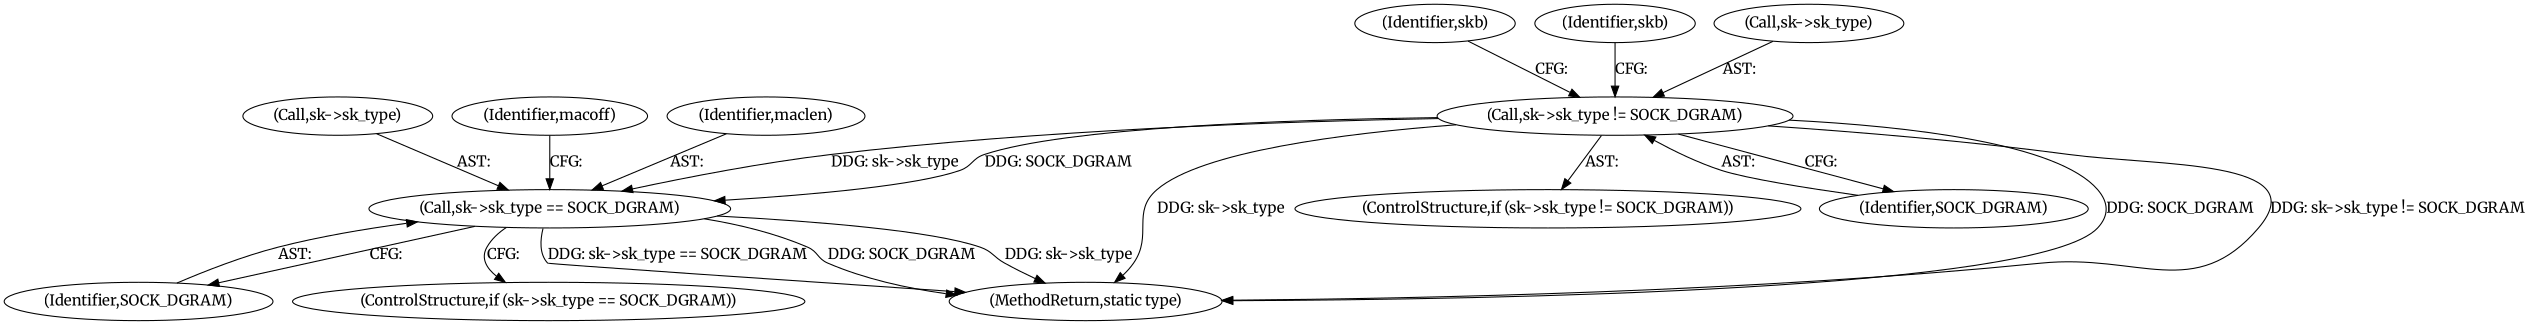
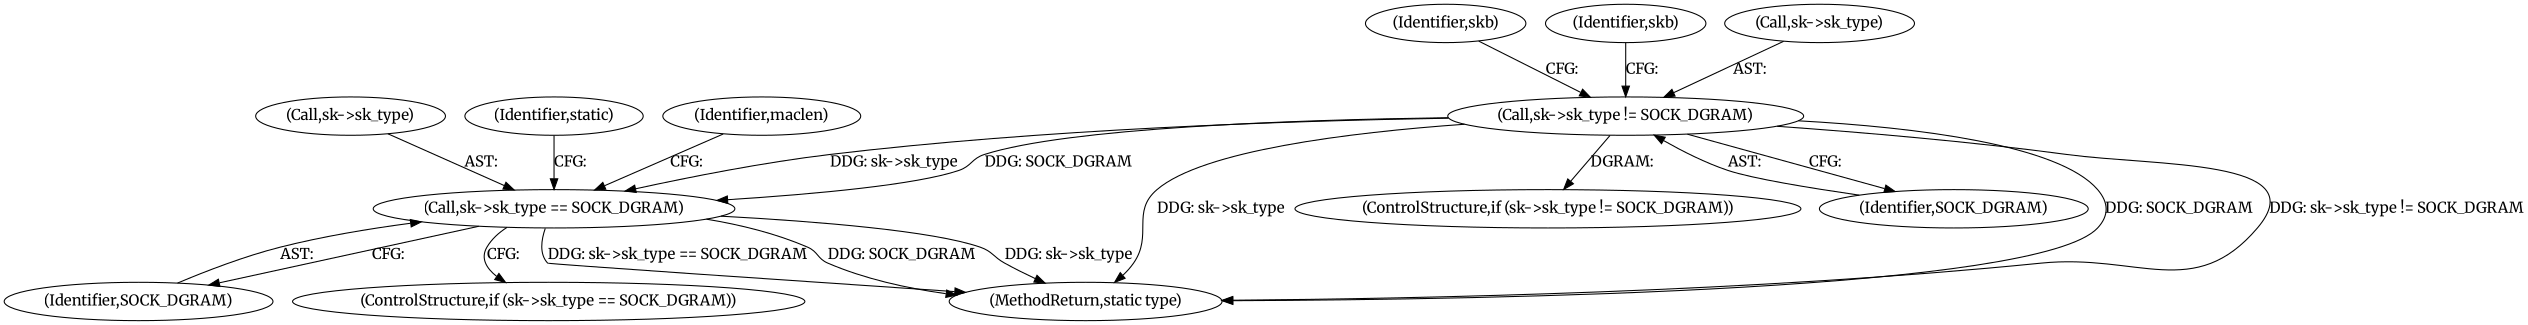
(550, 116) -> (554, 116)
(689, 162) -> (688, 162)
(1604, 162) -> (1624, 162)
